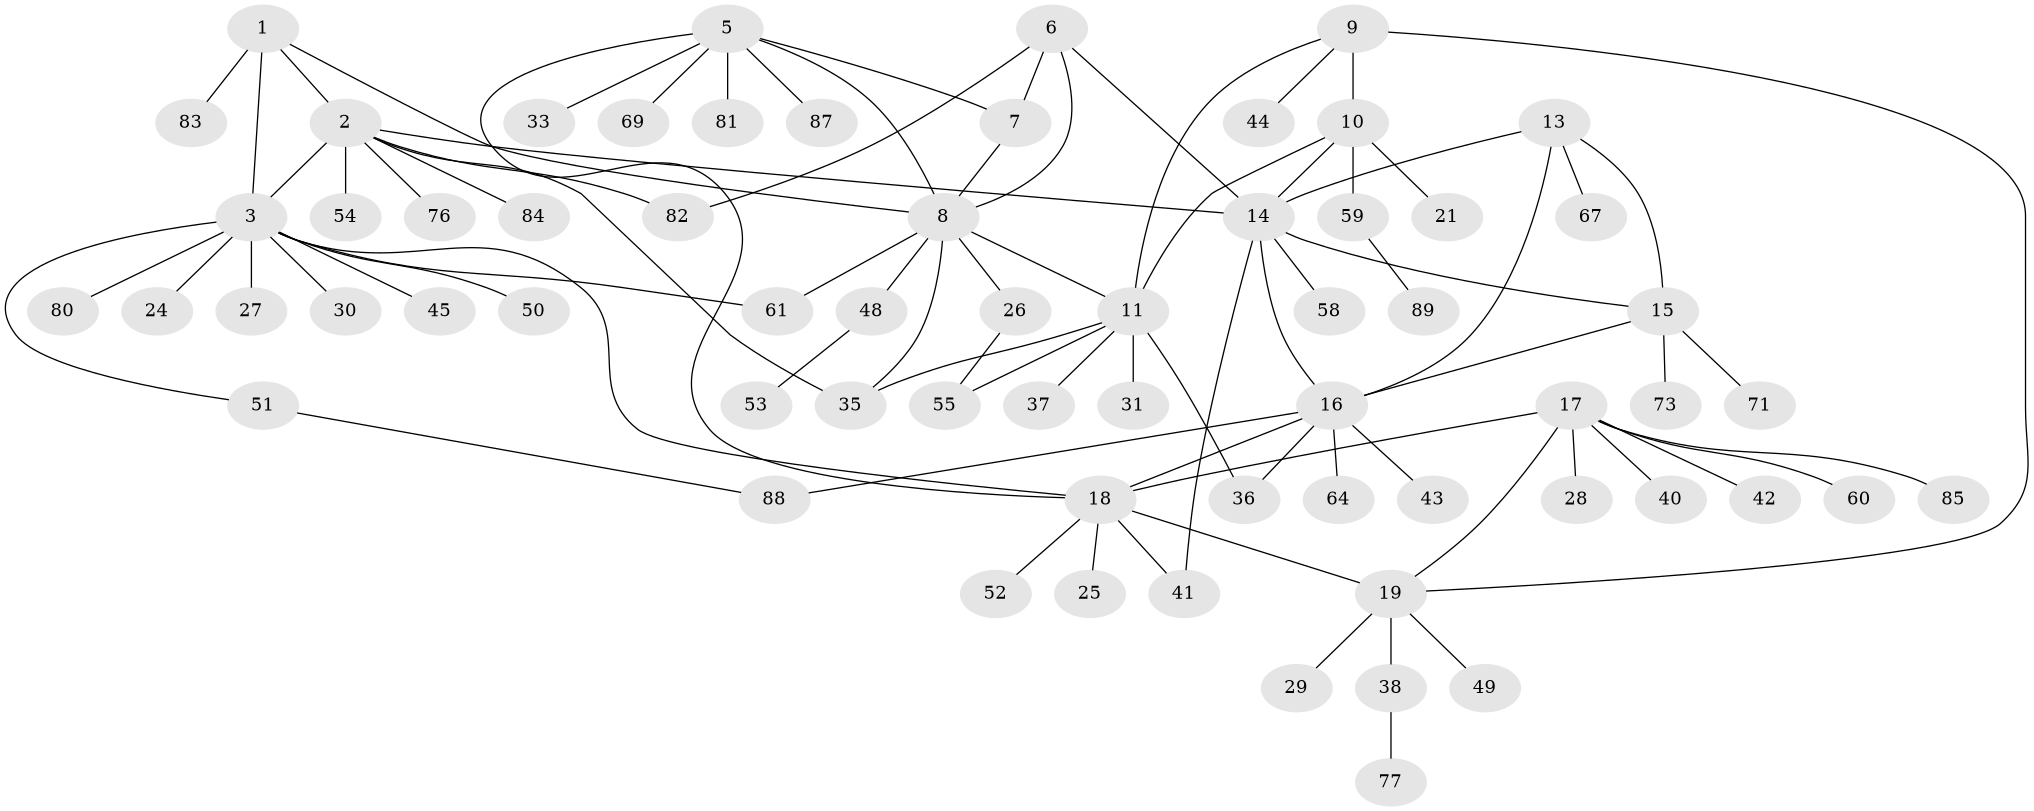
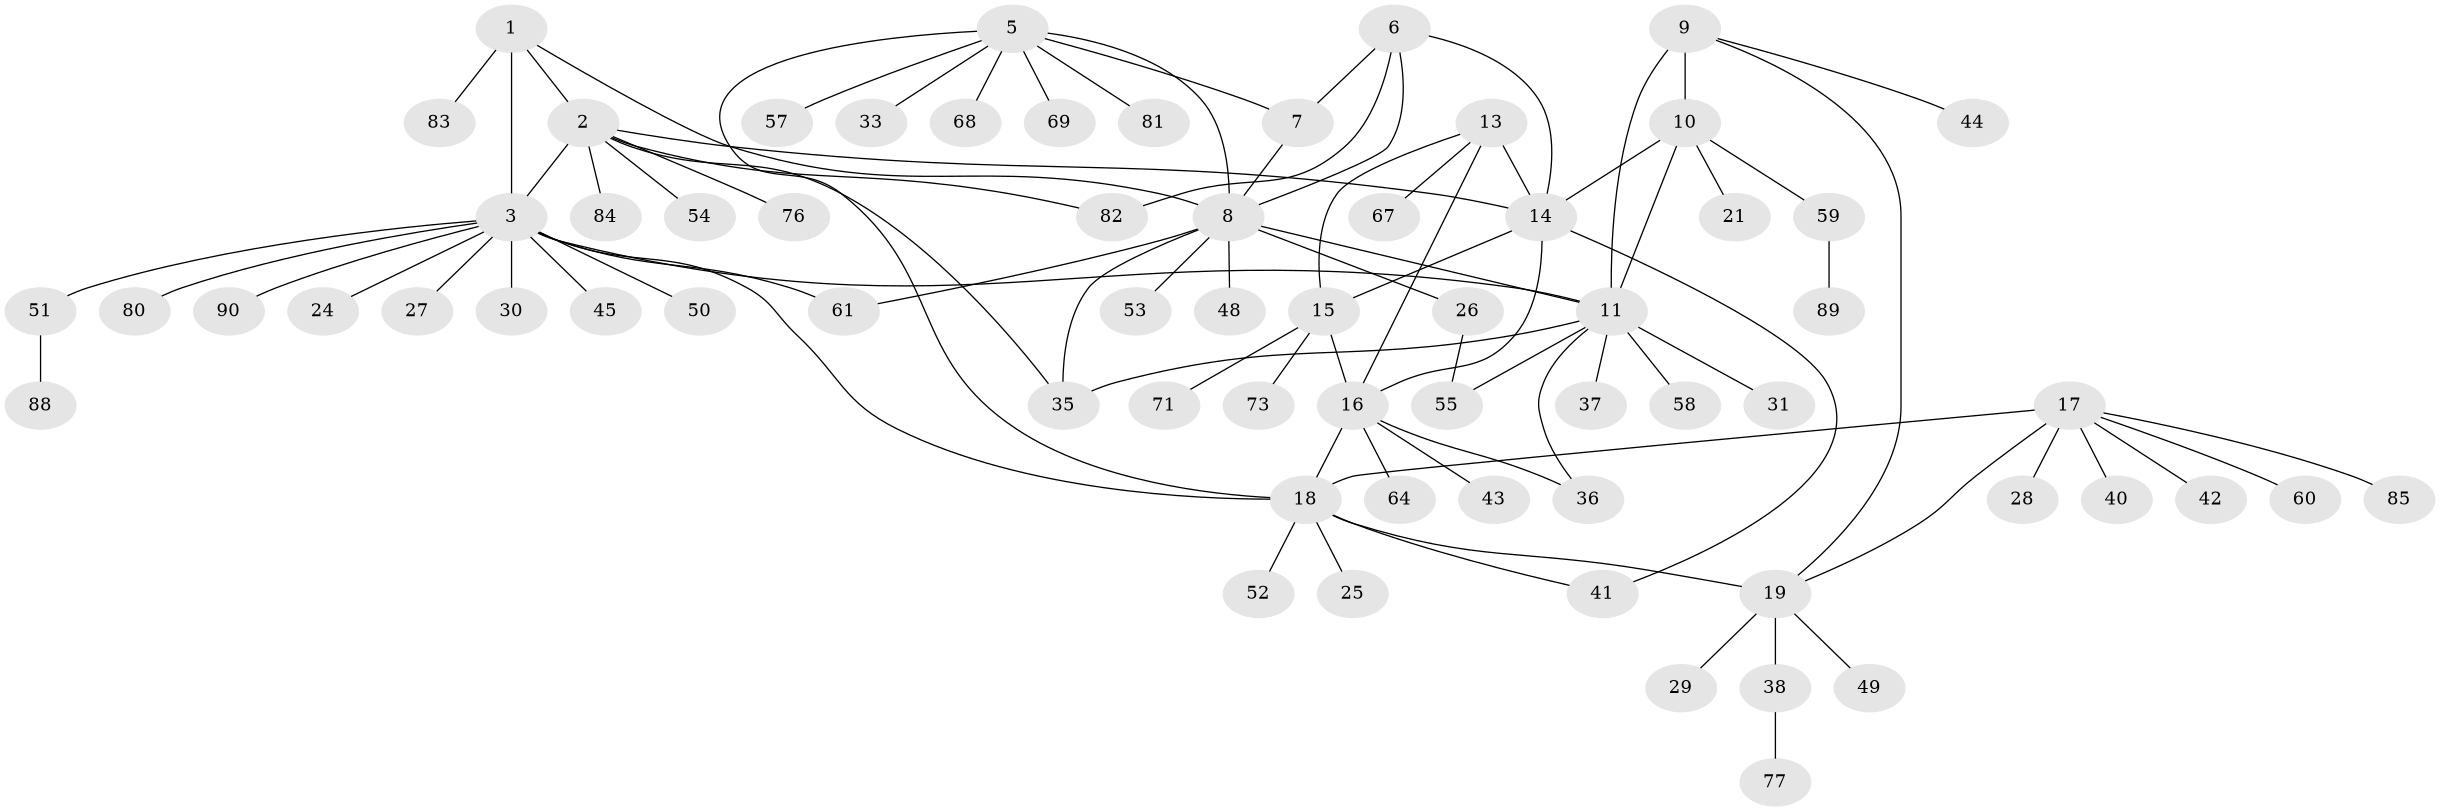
(822, 123) -> (777, 123)
none -> (966, 123)
(1294, 264) -> (1649, 359)
none -> (1057, 280)
none -> (229, 311)
(814, 359) -> (1182, 264)
(1053, 453) -> none
